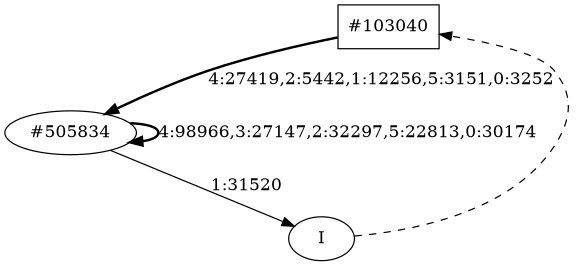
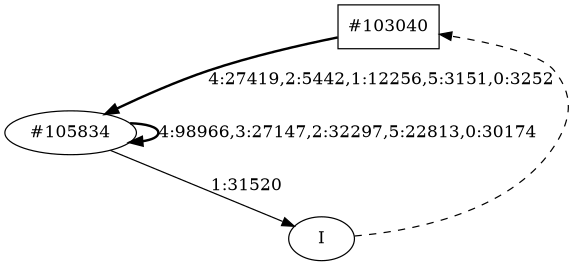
(71, 133) -> (71, 133)
